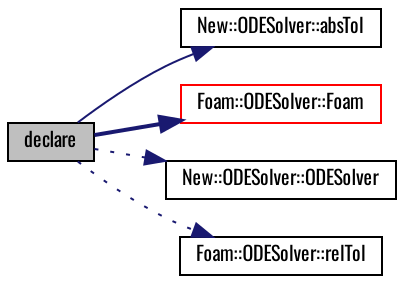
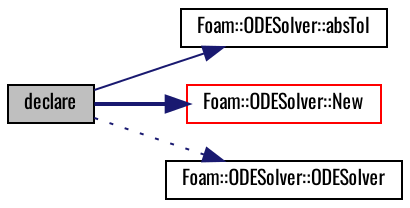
(281, 28) -> (284, 28)
(281, 104) -> (284, 104)
(281, 180) -> (284, 180)
(281, 256) -> none
